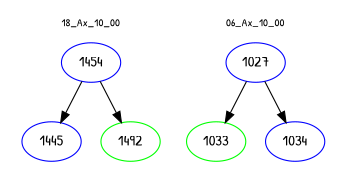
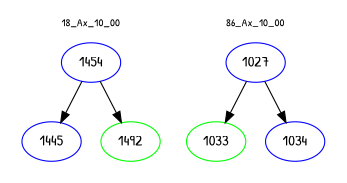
(256, 24) -> (256, 24)
